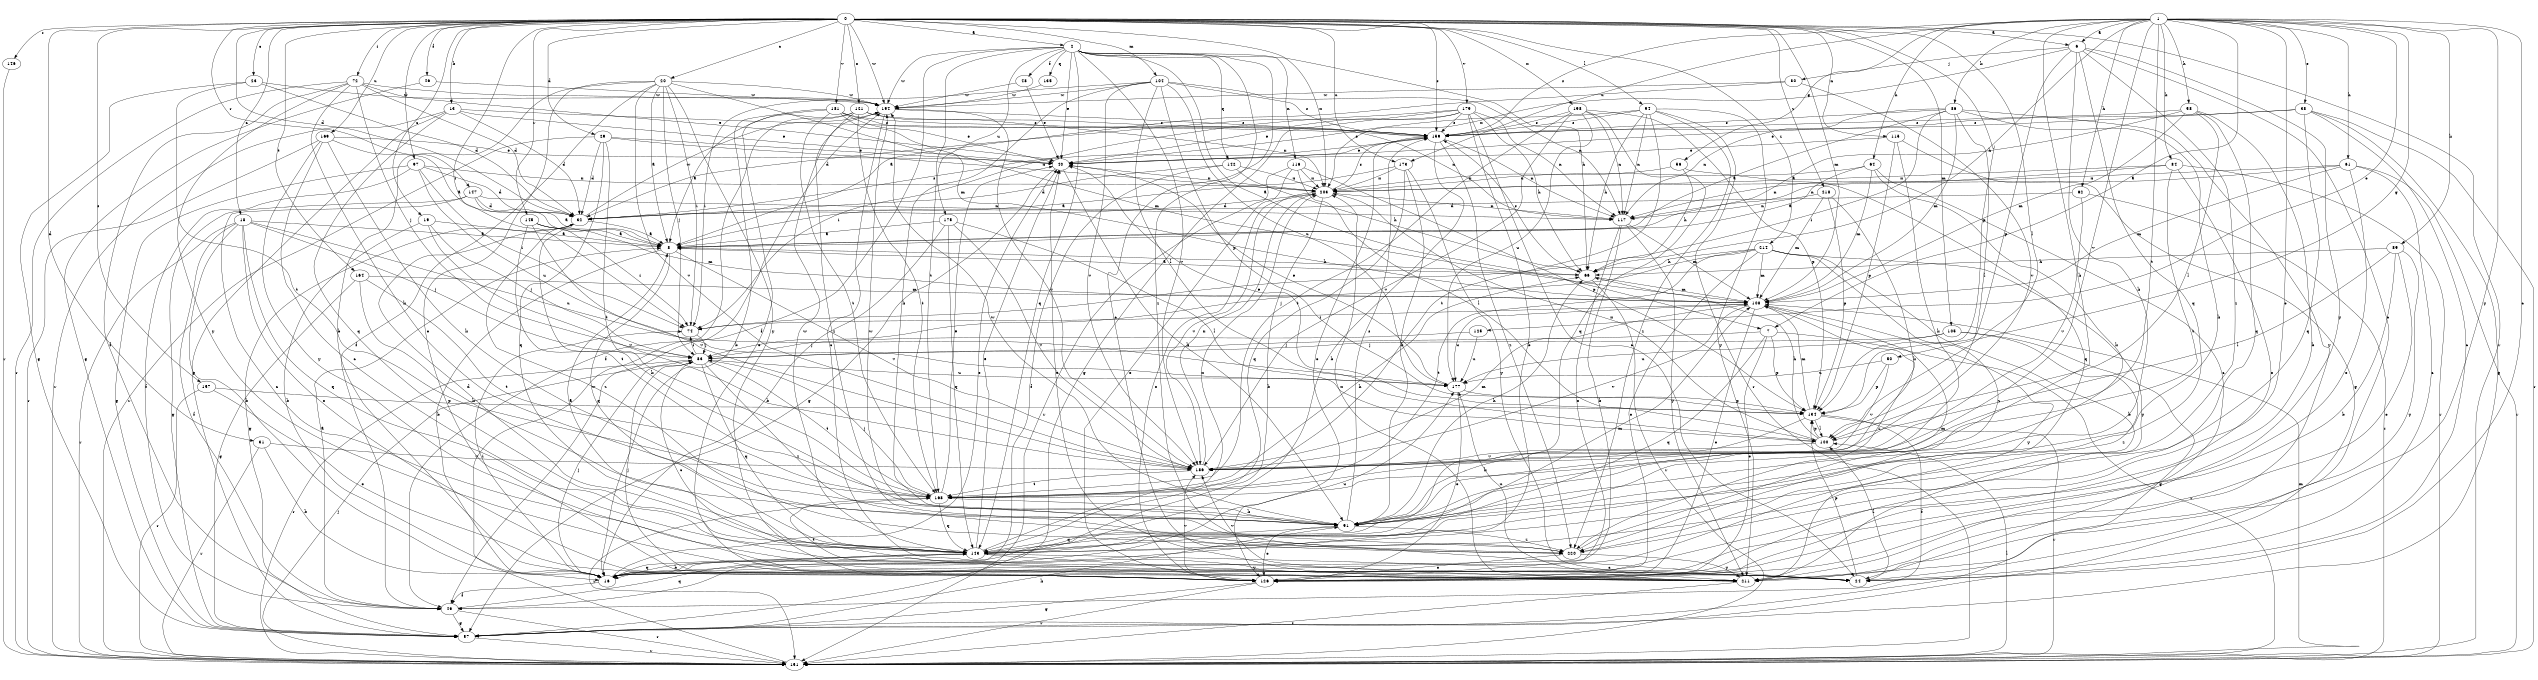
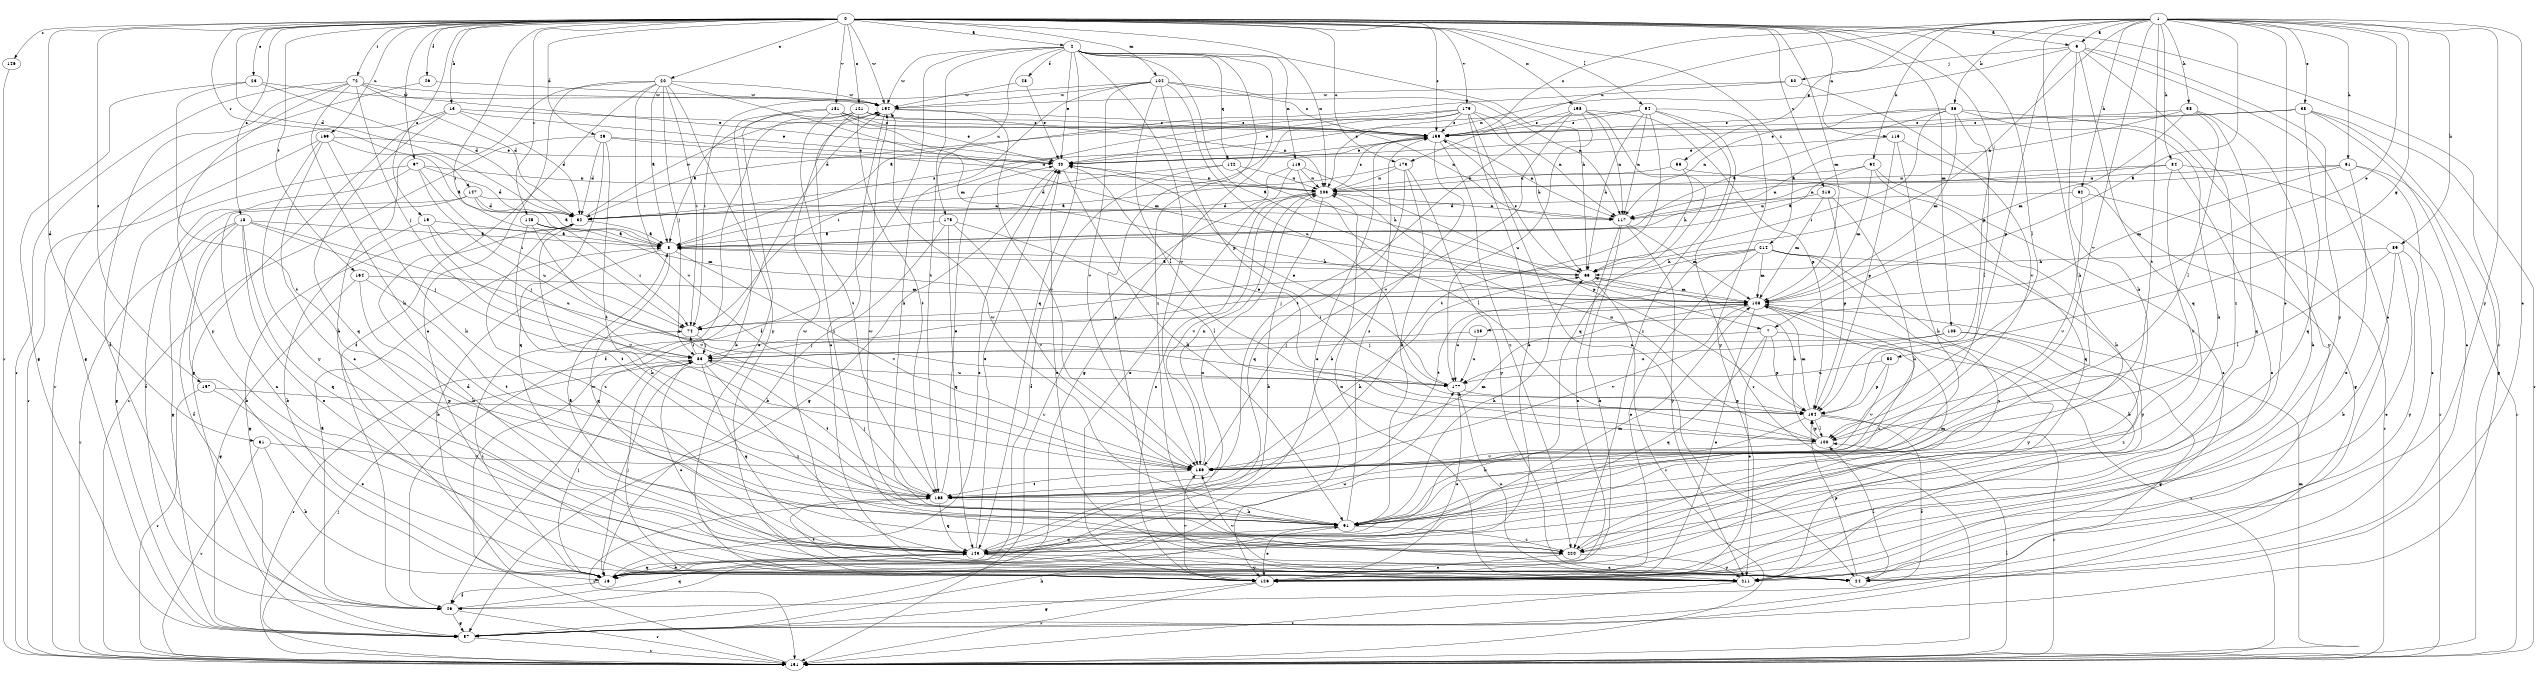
(1048, 81) -> none
